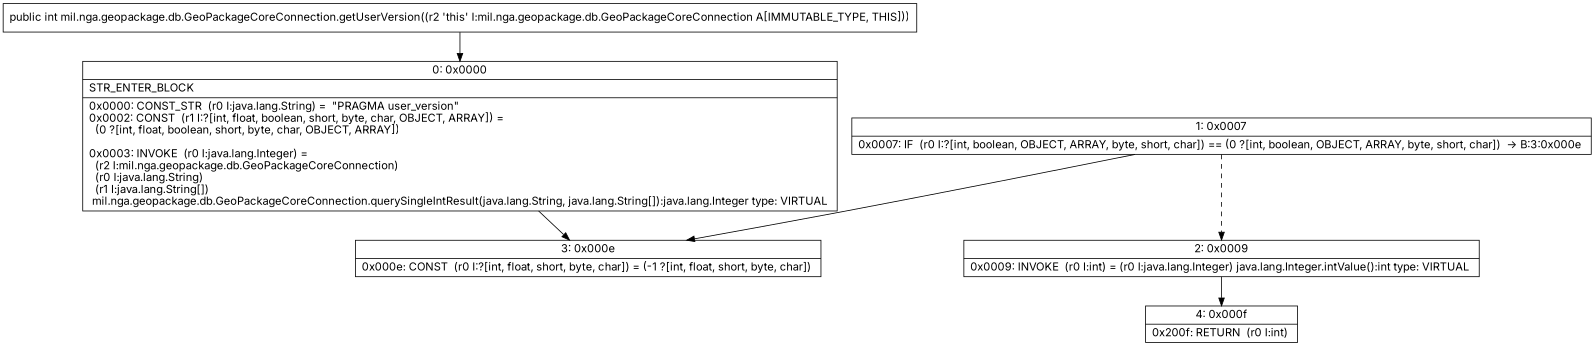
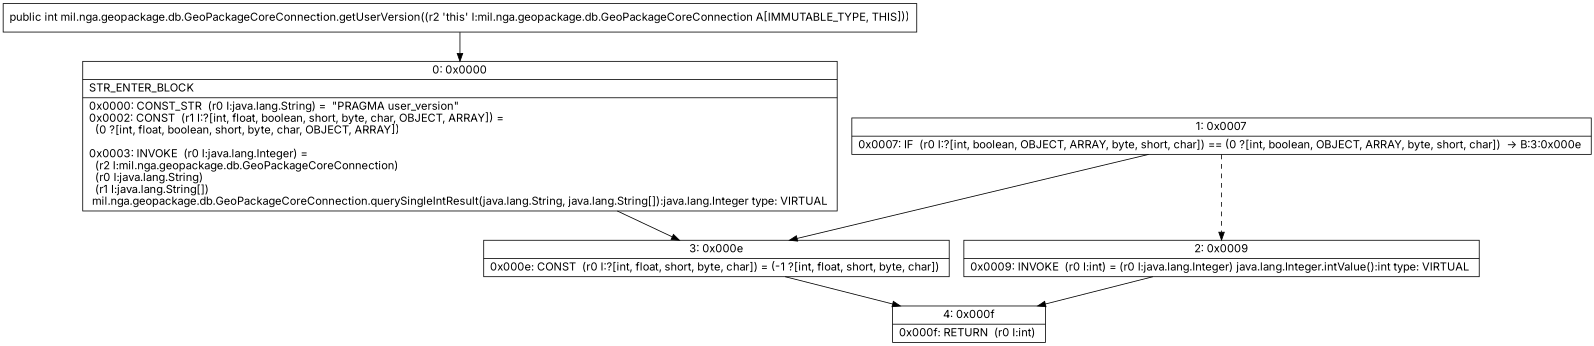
none -> (839, 290)
(1222, 333) -> (969, 333)
